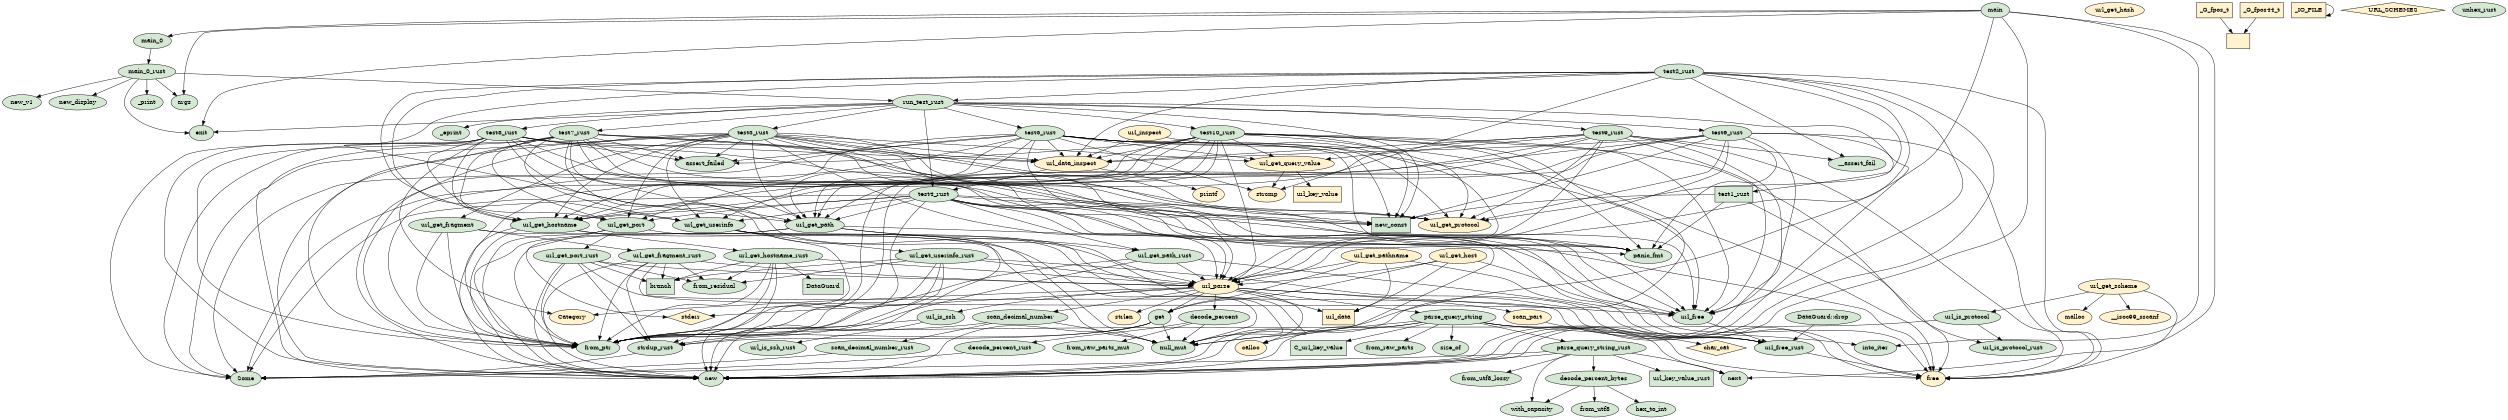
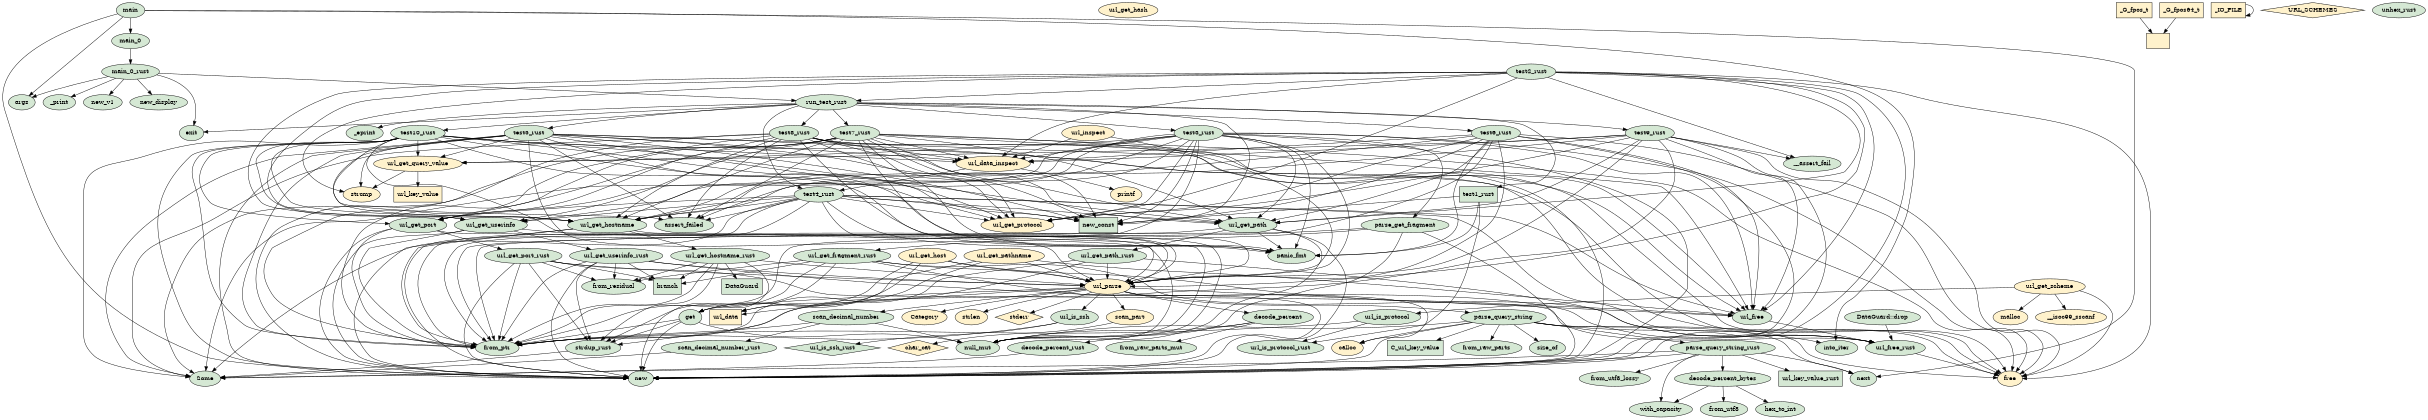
(2262, 10) -> (2181, 10)
(1083, 34) -> none
(1627, 156) -> none
(447, 225) -> (1405, 225)
(1042, 227) -> (755, 209)
(414, 244) -> (911, 174)
(1627, 274) -> none
(543, 279) -> (353, 359)
(773, 348) -> (832, 348)
